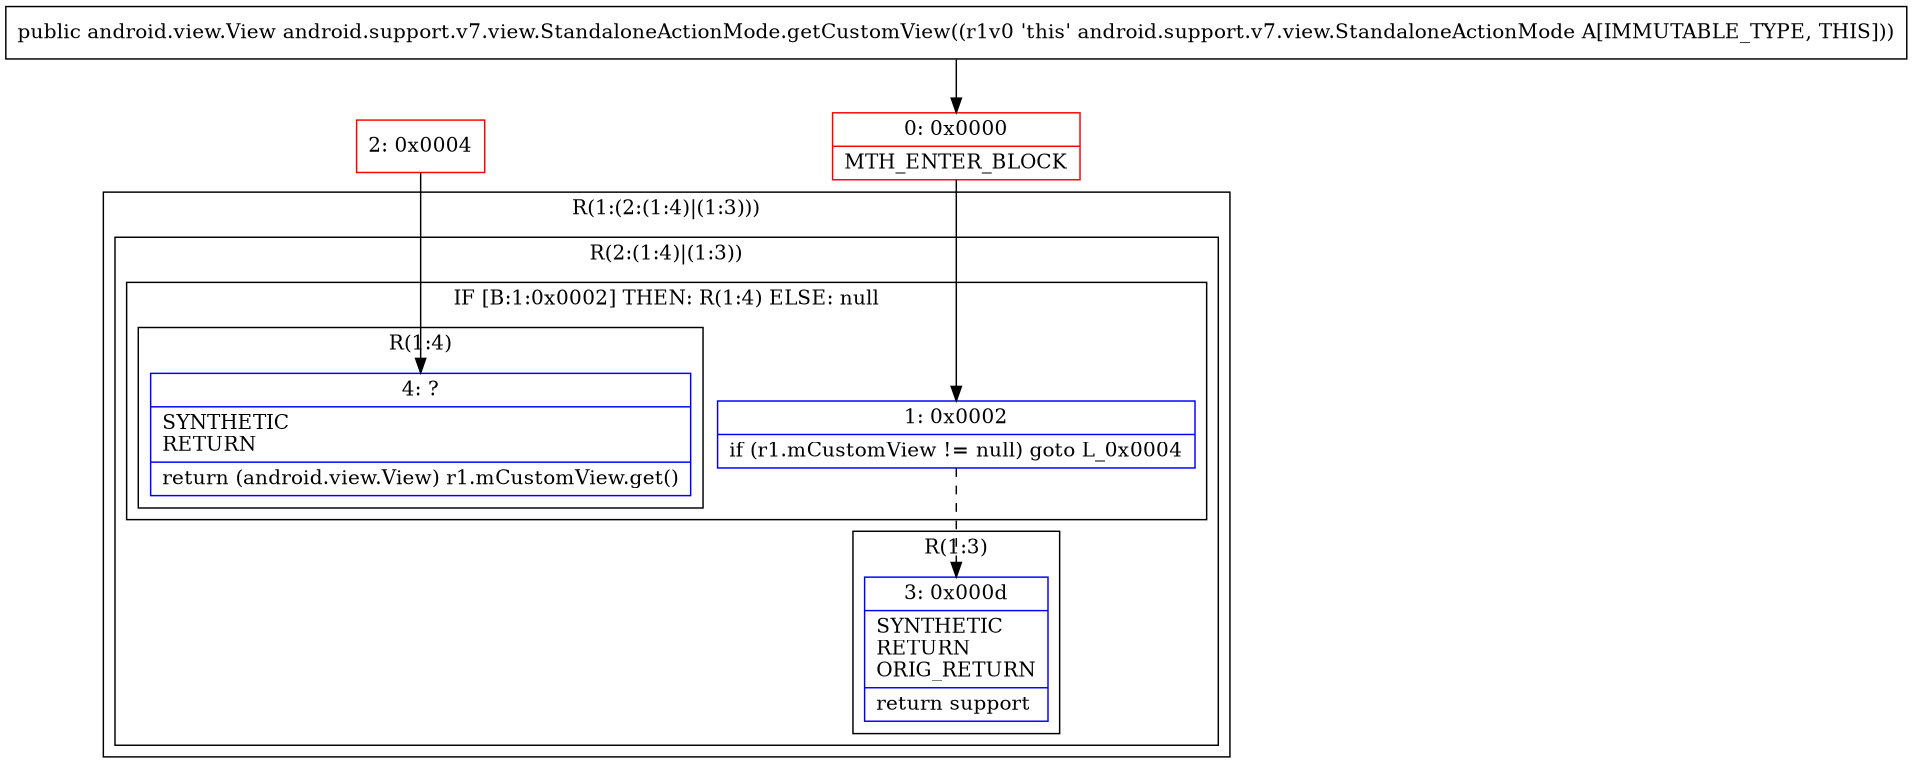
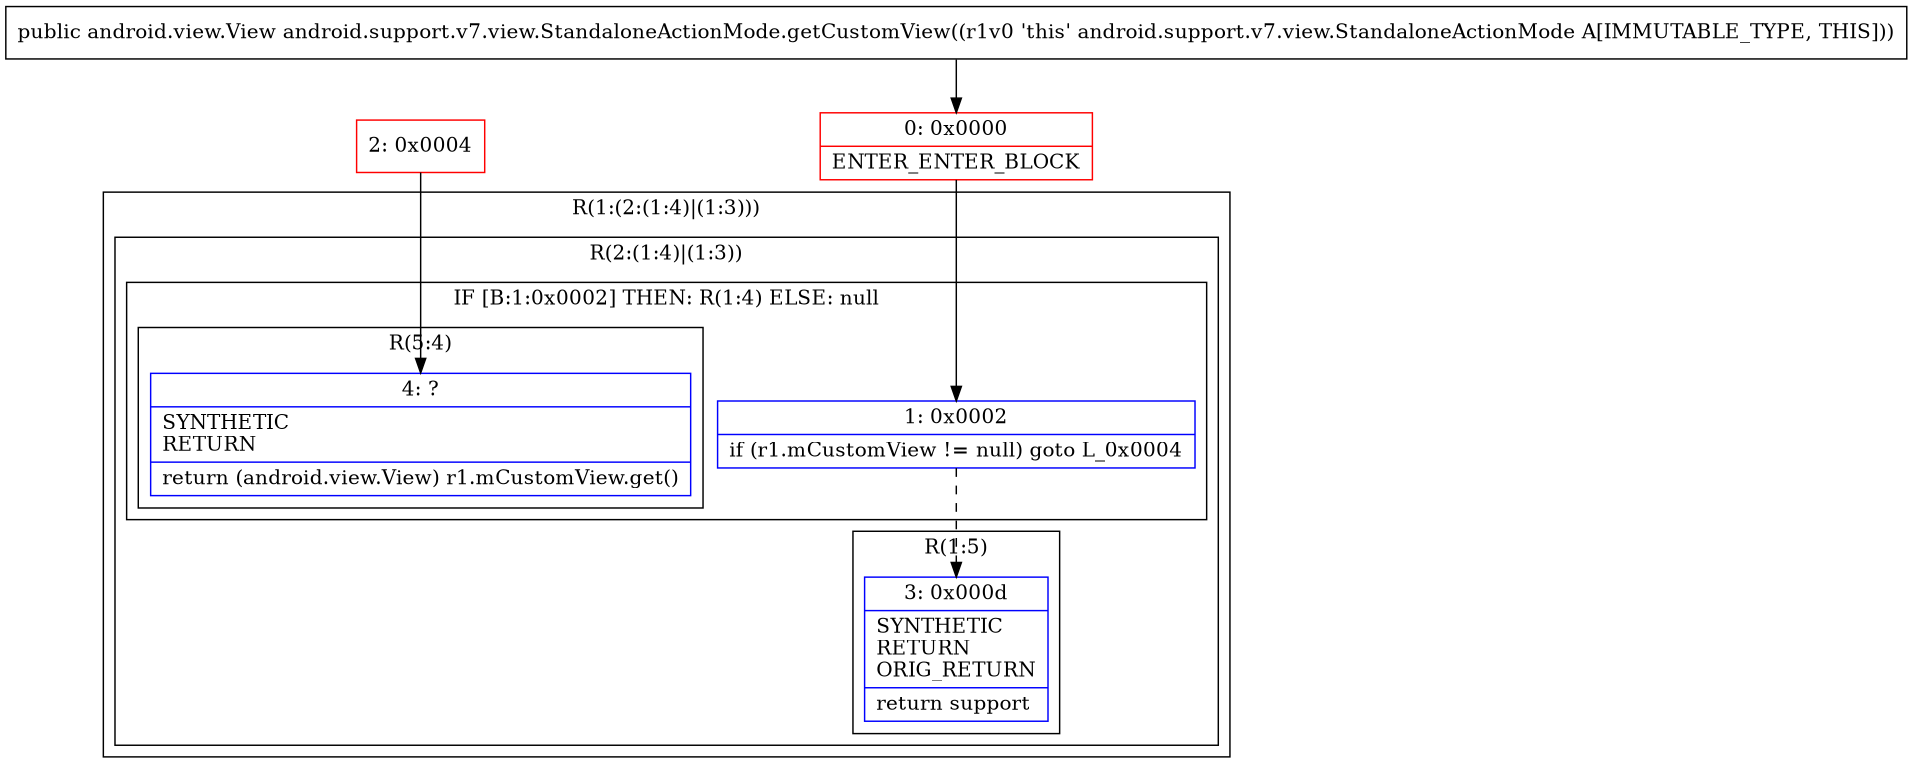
(956, 162) -> (956, 162)
(421, 344) -> (421, 344)
(956, 548) -> (956, 548)
